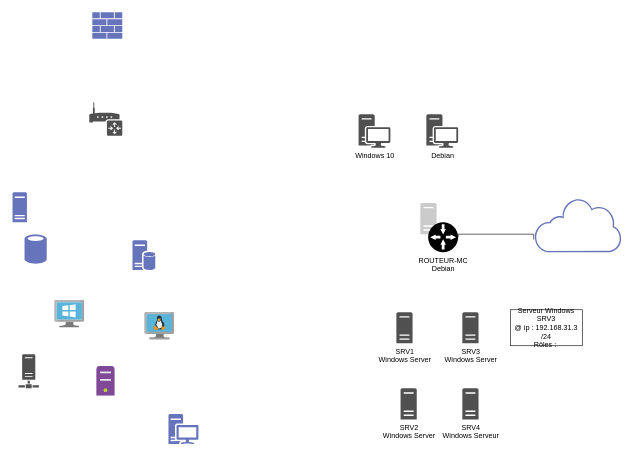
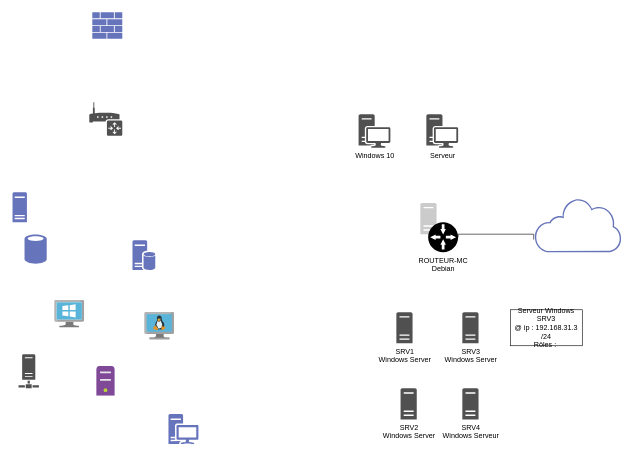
(443, 156) -> (443, 156)
